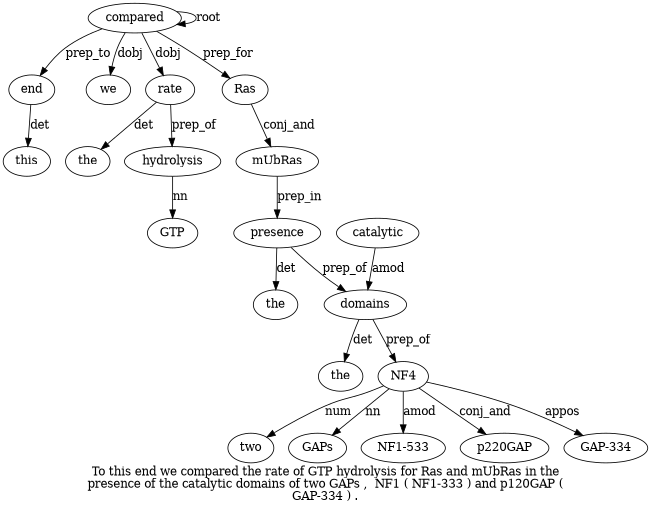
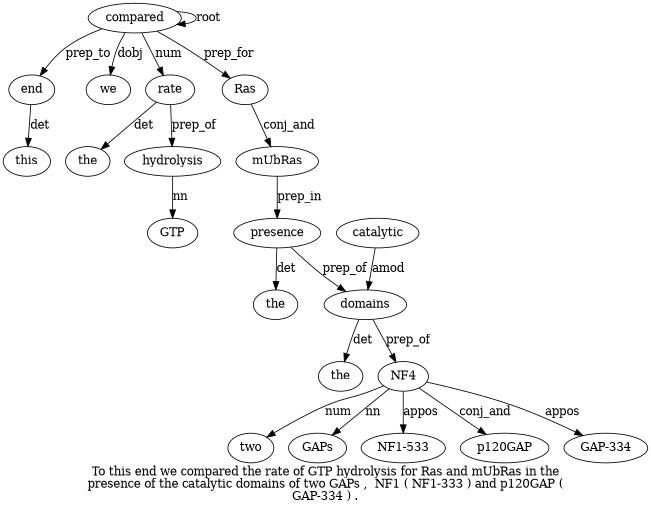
(168, 54) -> (169, 54)
(420, 412) -> (421, 412)
(505, 448) -> (505, 448)
